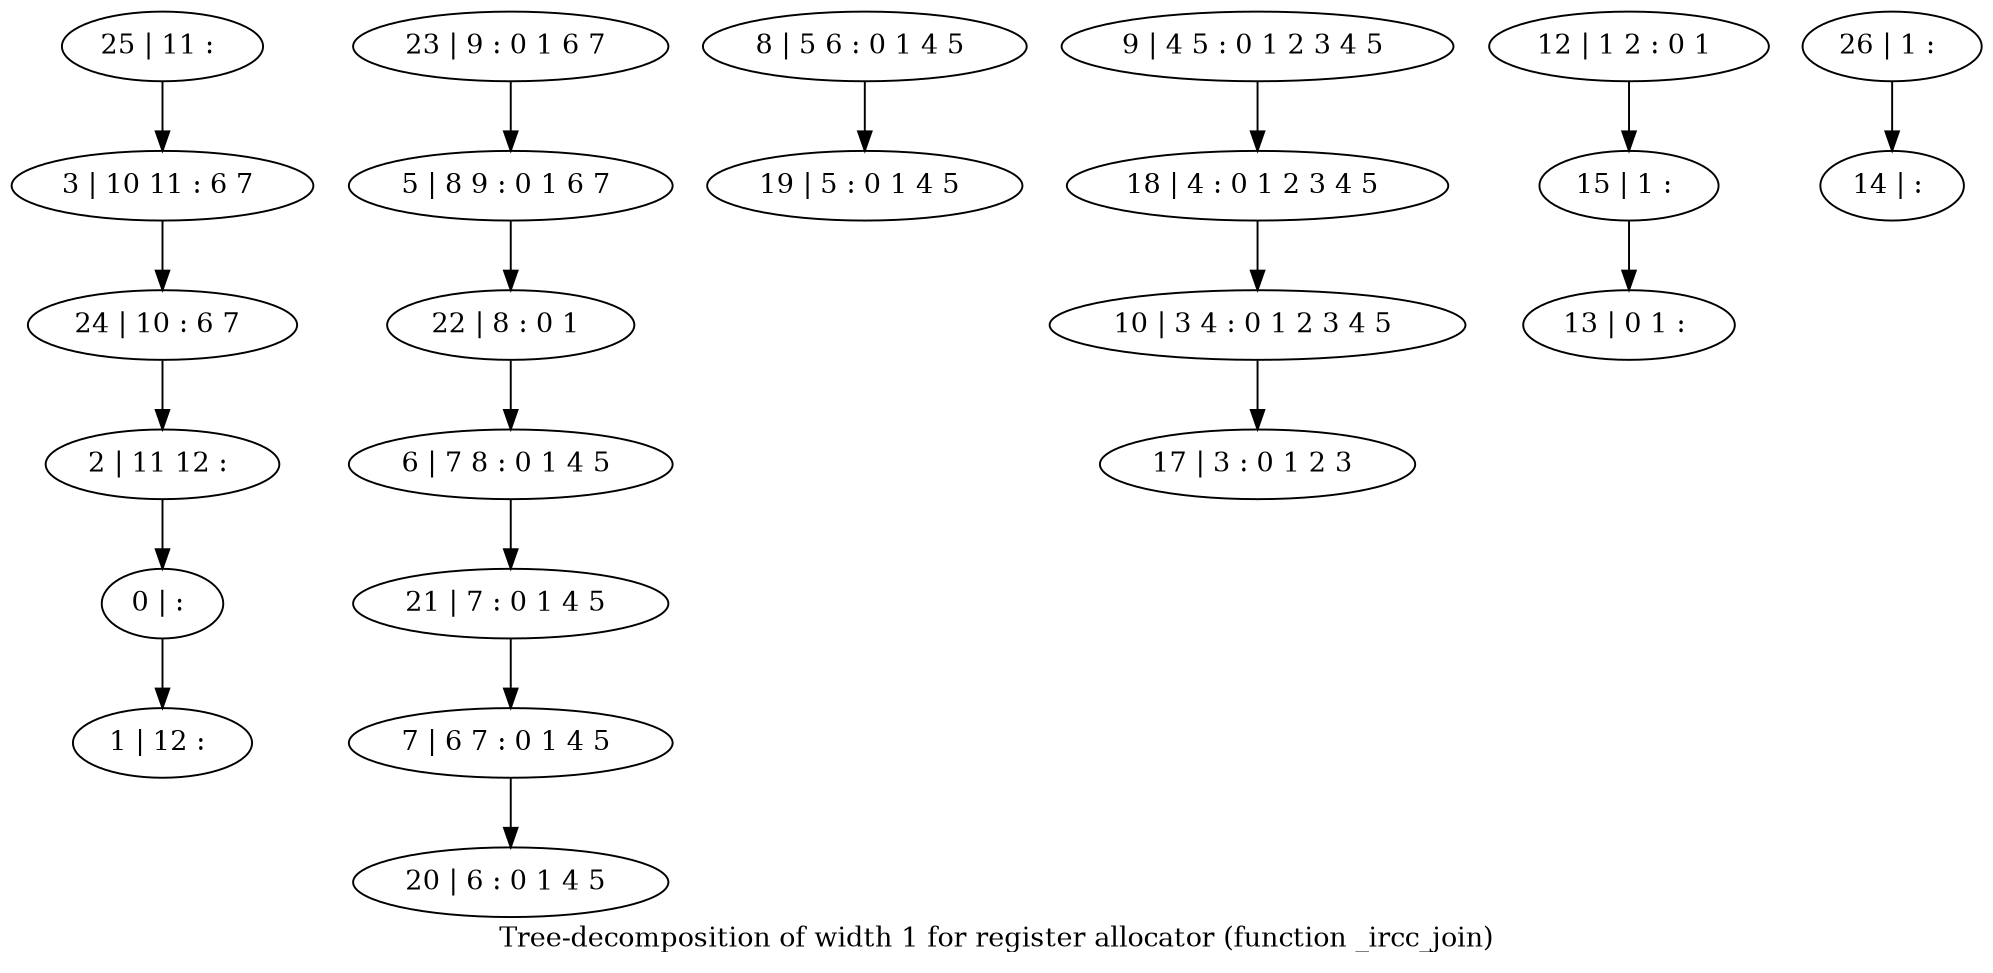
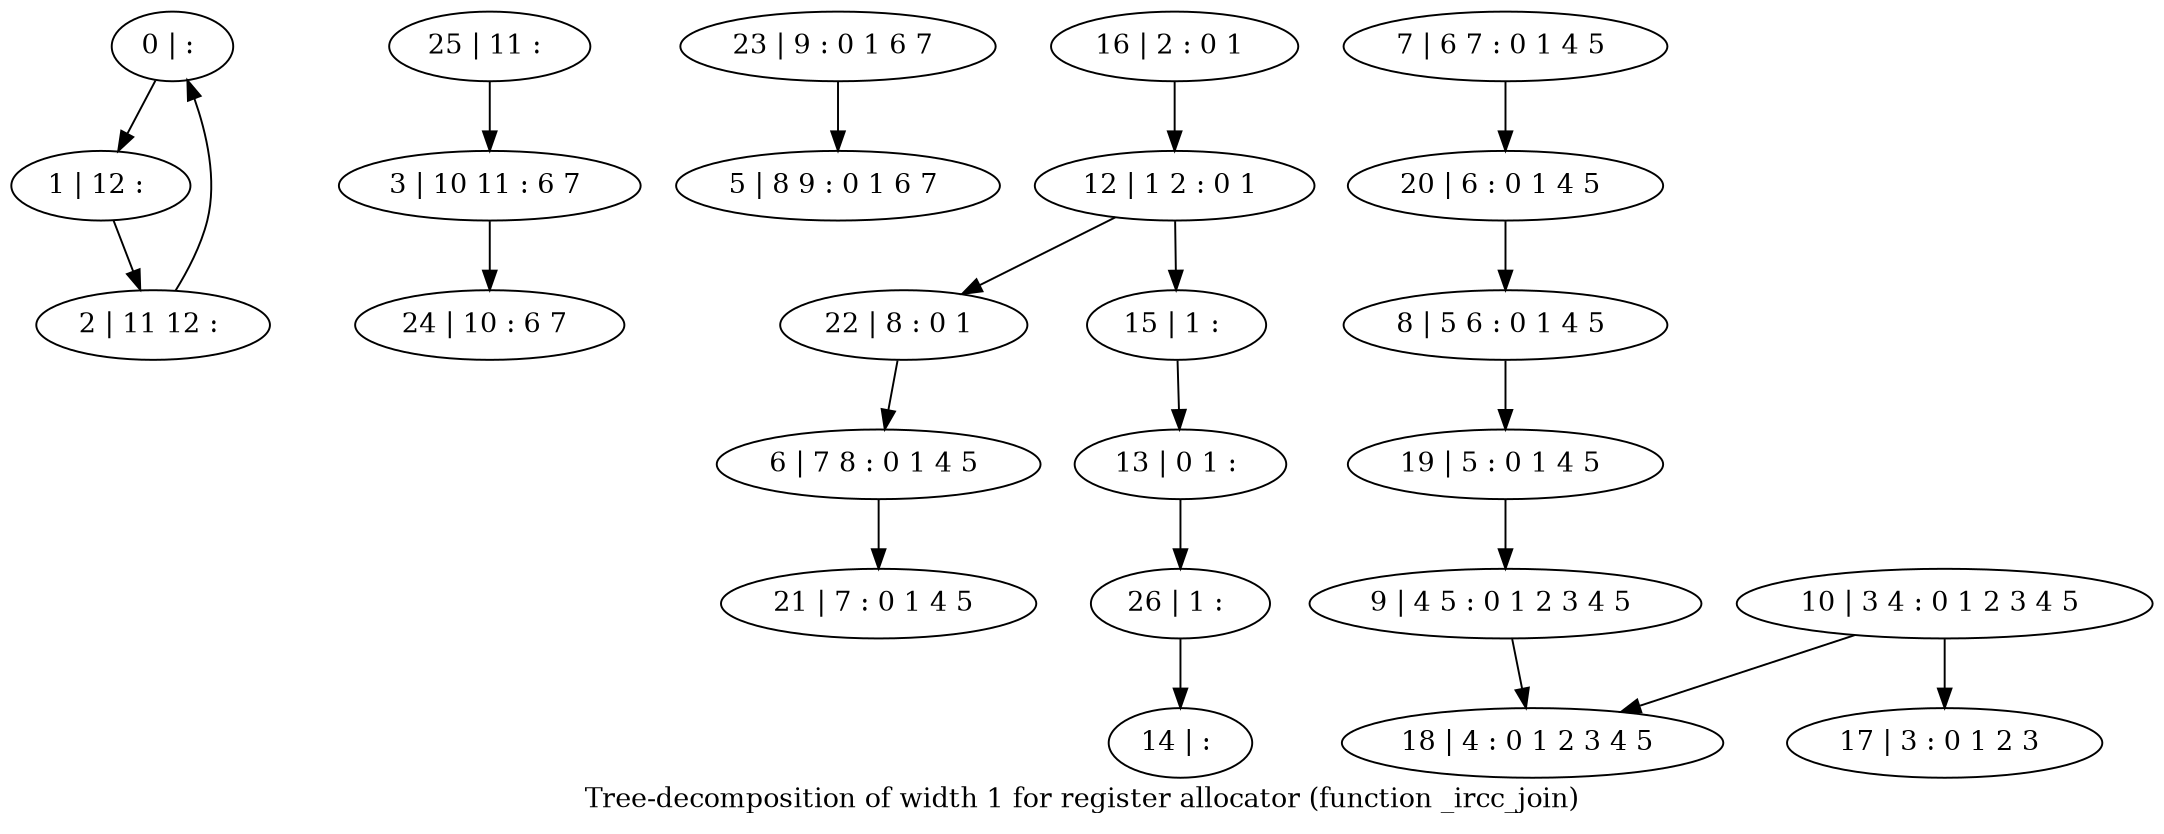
none -> (1175, 46)
(511, 246) -> (1048, 251)
(1258, 246) -> (1747, 670)
none -> (1506, 246)
(163, 385) -> (123, 246)
none -> (1180, 524)
none -> (1506, 524)
(511, 664) -> none
